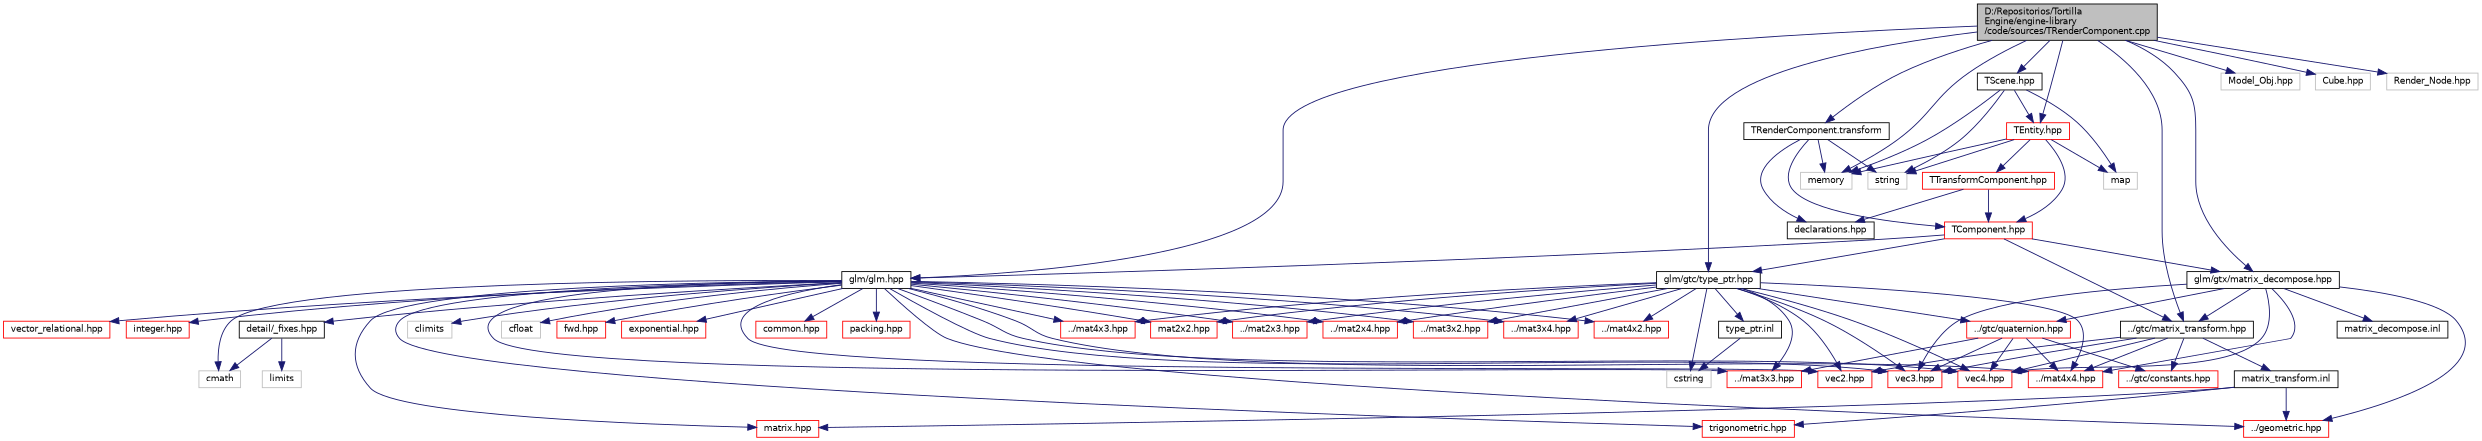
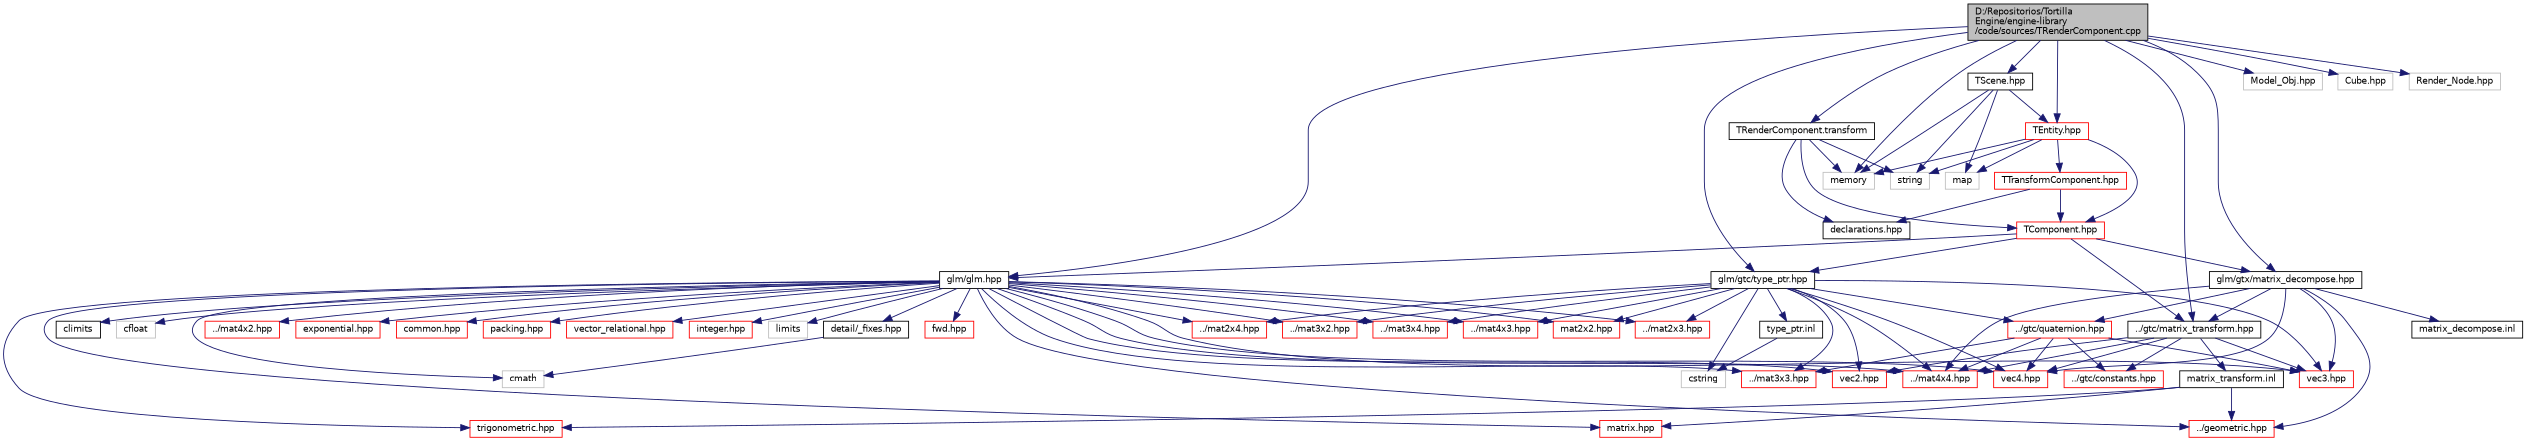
(1674, 302) -> none
(430, 330) -> (78, 330)
(282, 350) -> (880, 304)
